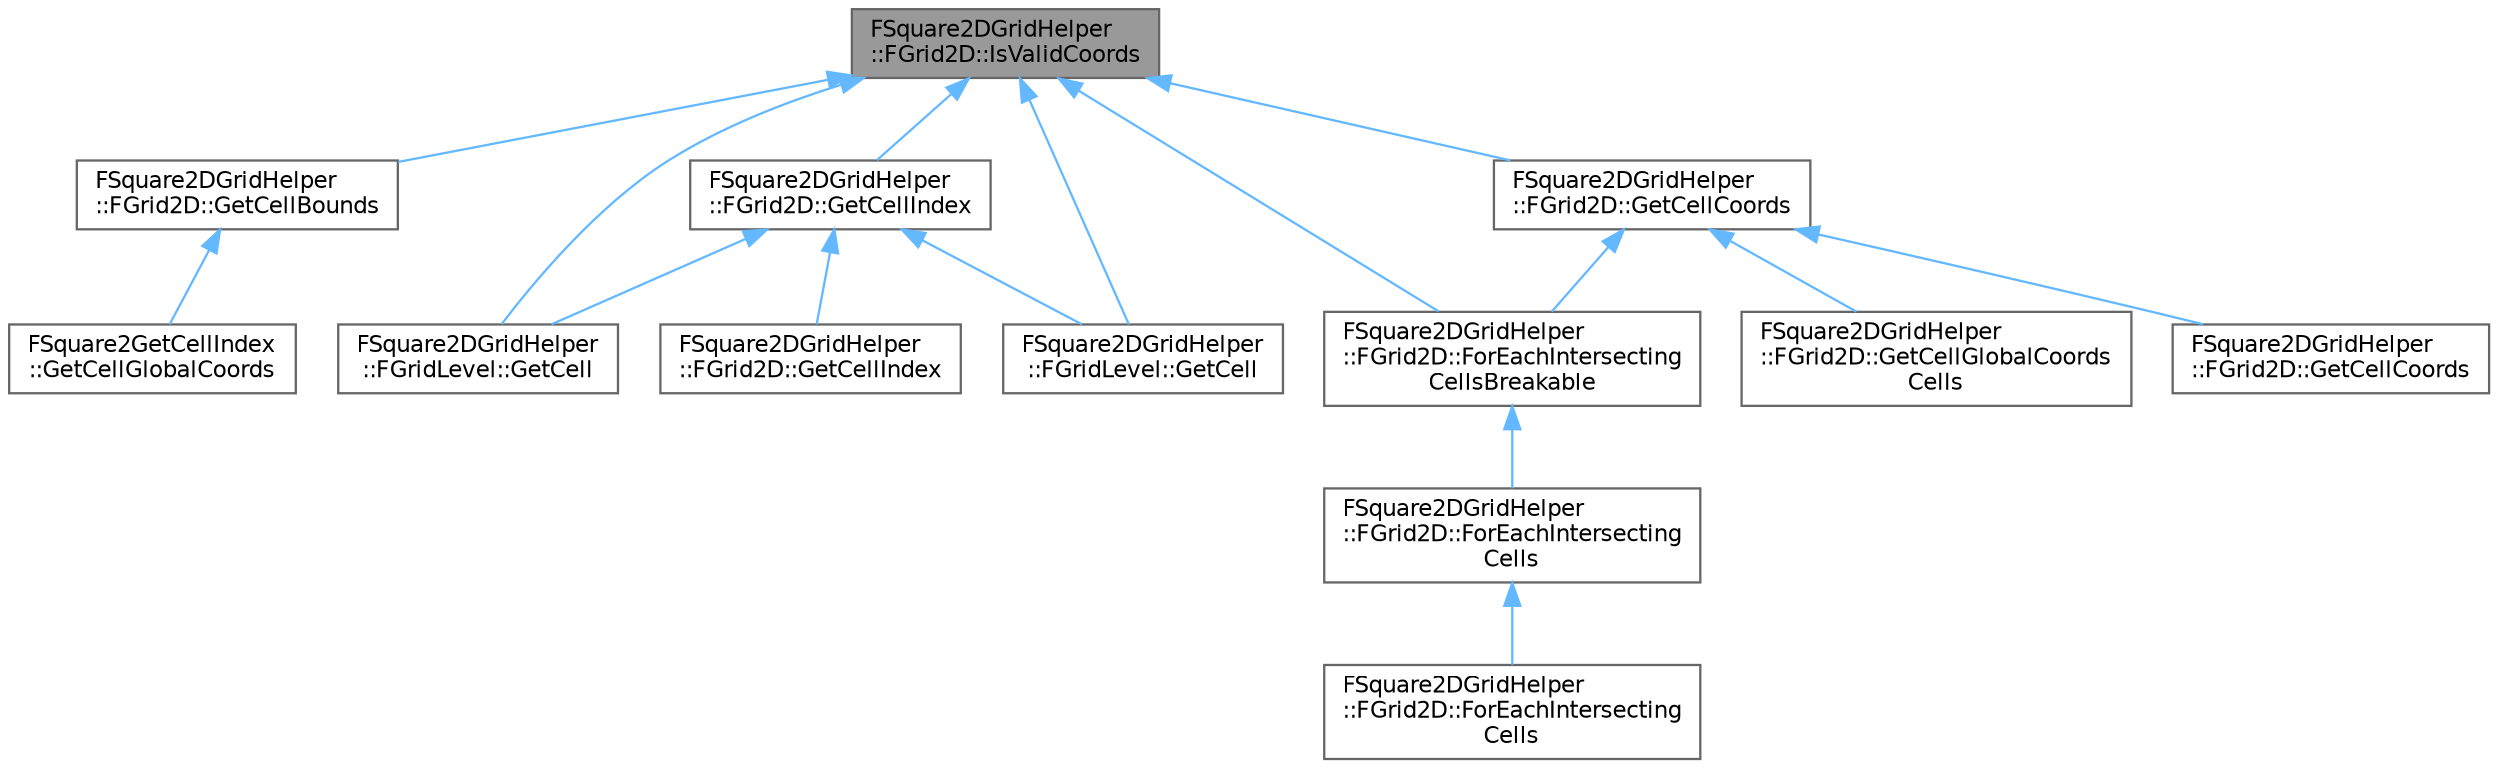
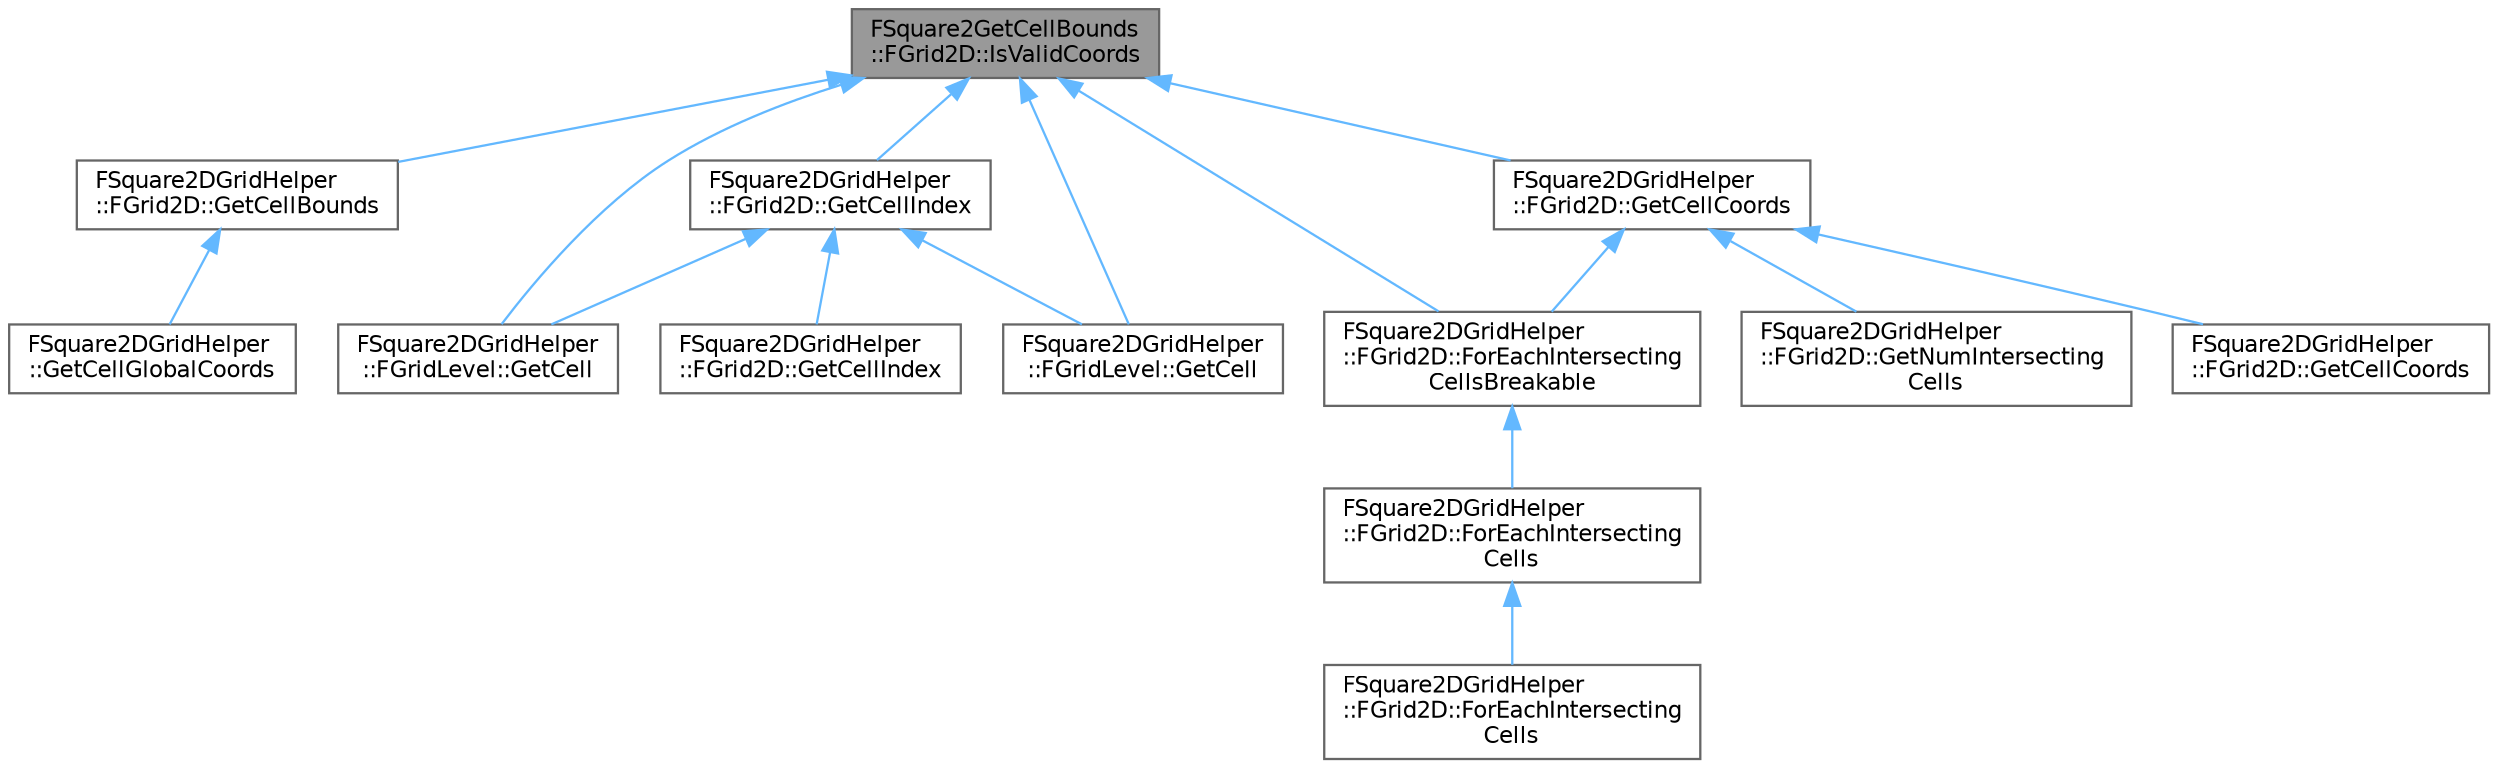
(1006, 44) -> (1006, 44)
(152, 359) -> (152, 359)
(1936, 359) -> (1936, 359)
